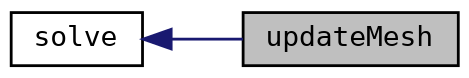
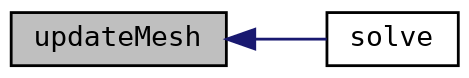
(207, 39) -> (291, 39)
